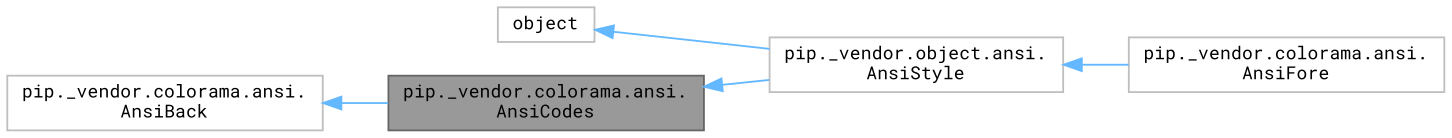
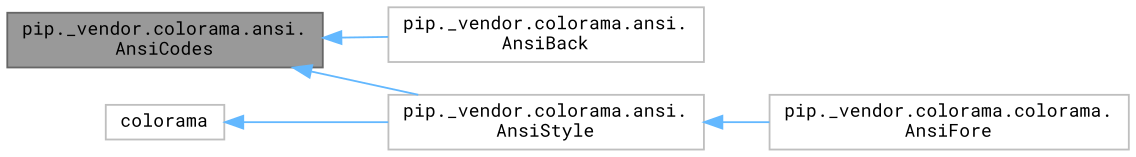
(546, 25) -> (165, 122)
(916, 65) -> (546, 122)
(1287, 65) -> (949, 122)
(365, 103) -> (365, 37)
